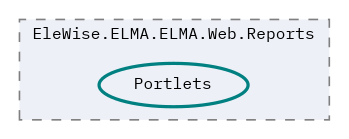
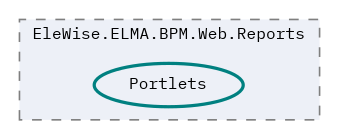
(174, 35) -> (170, 35)
